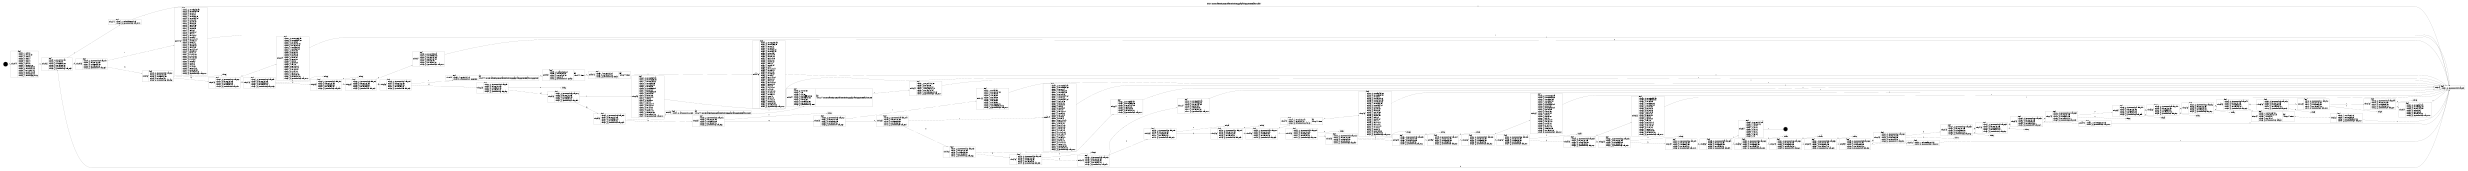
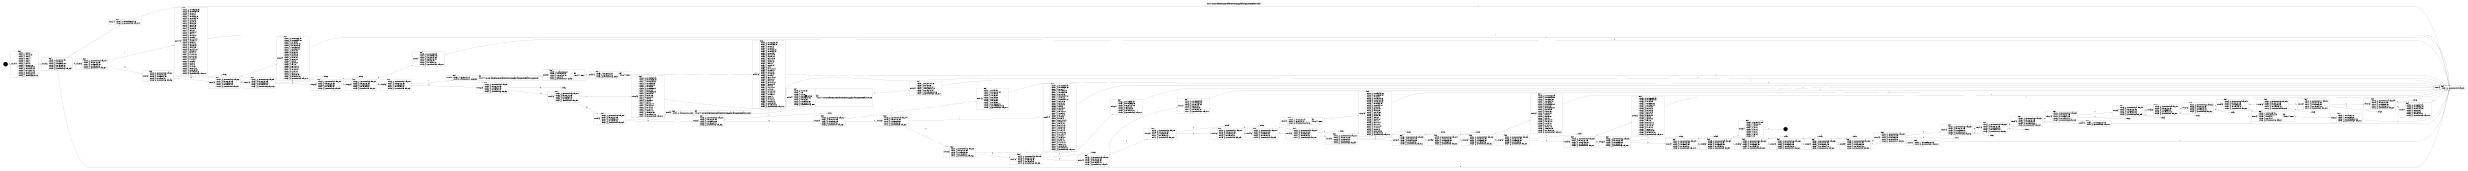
none -> (1716, 136)
